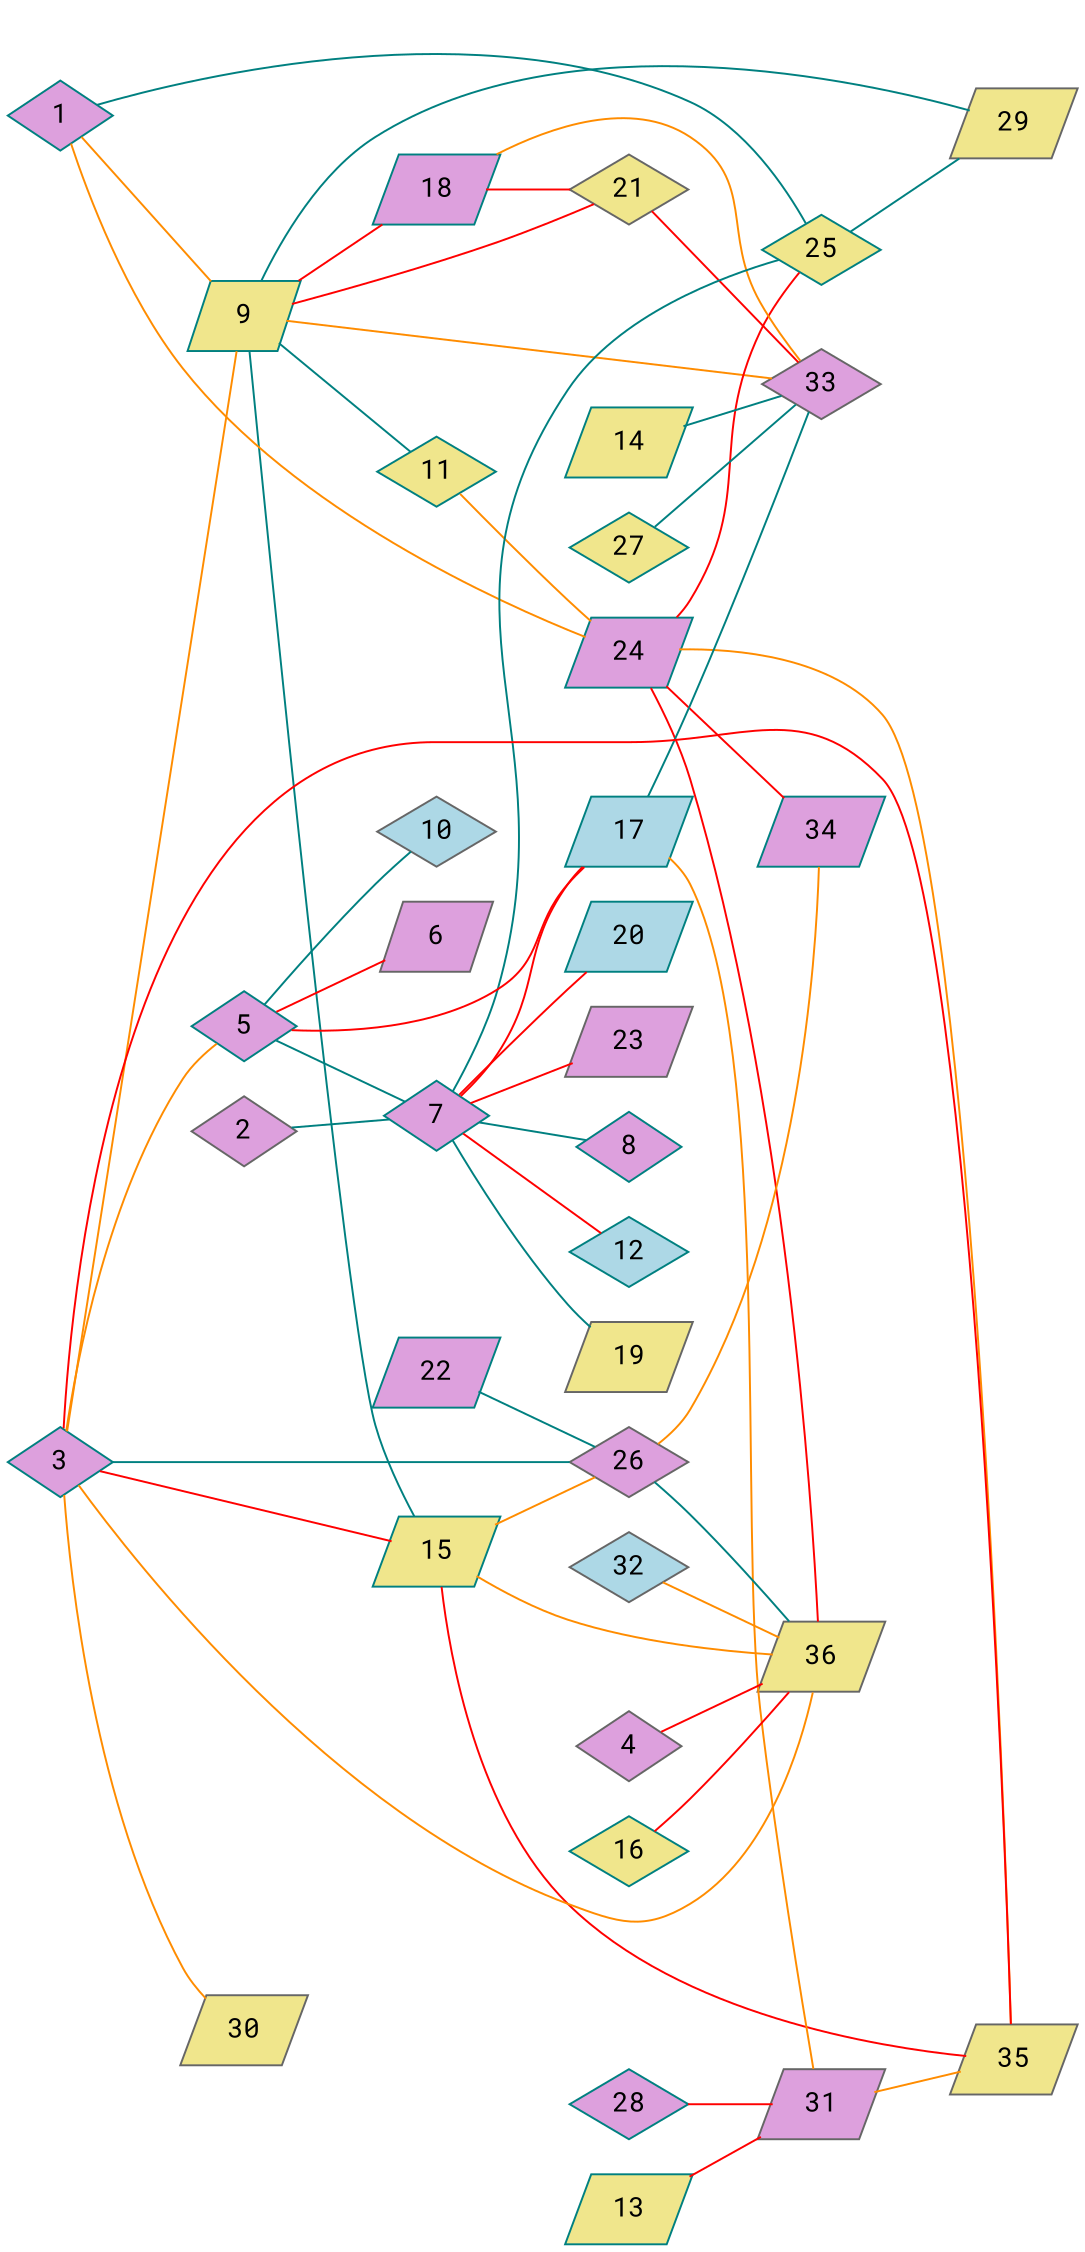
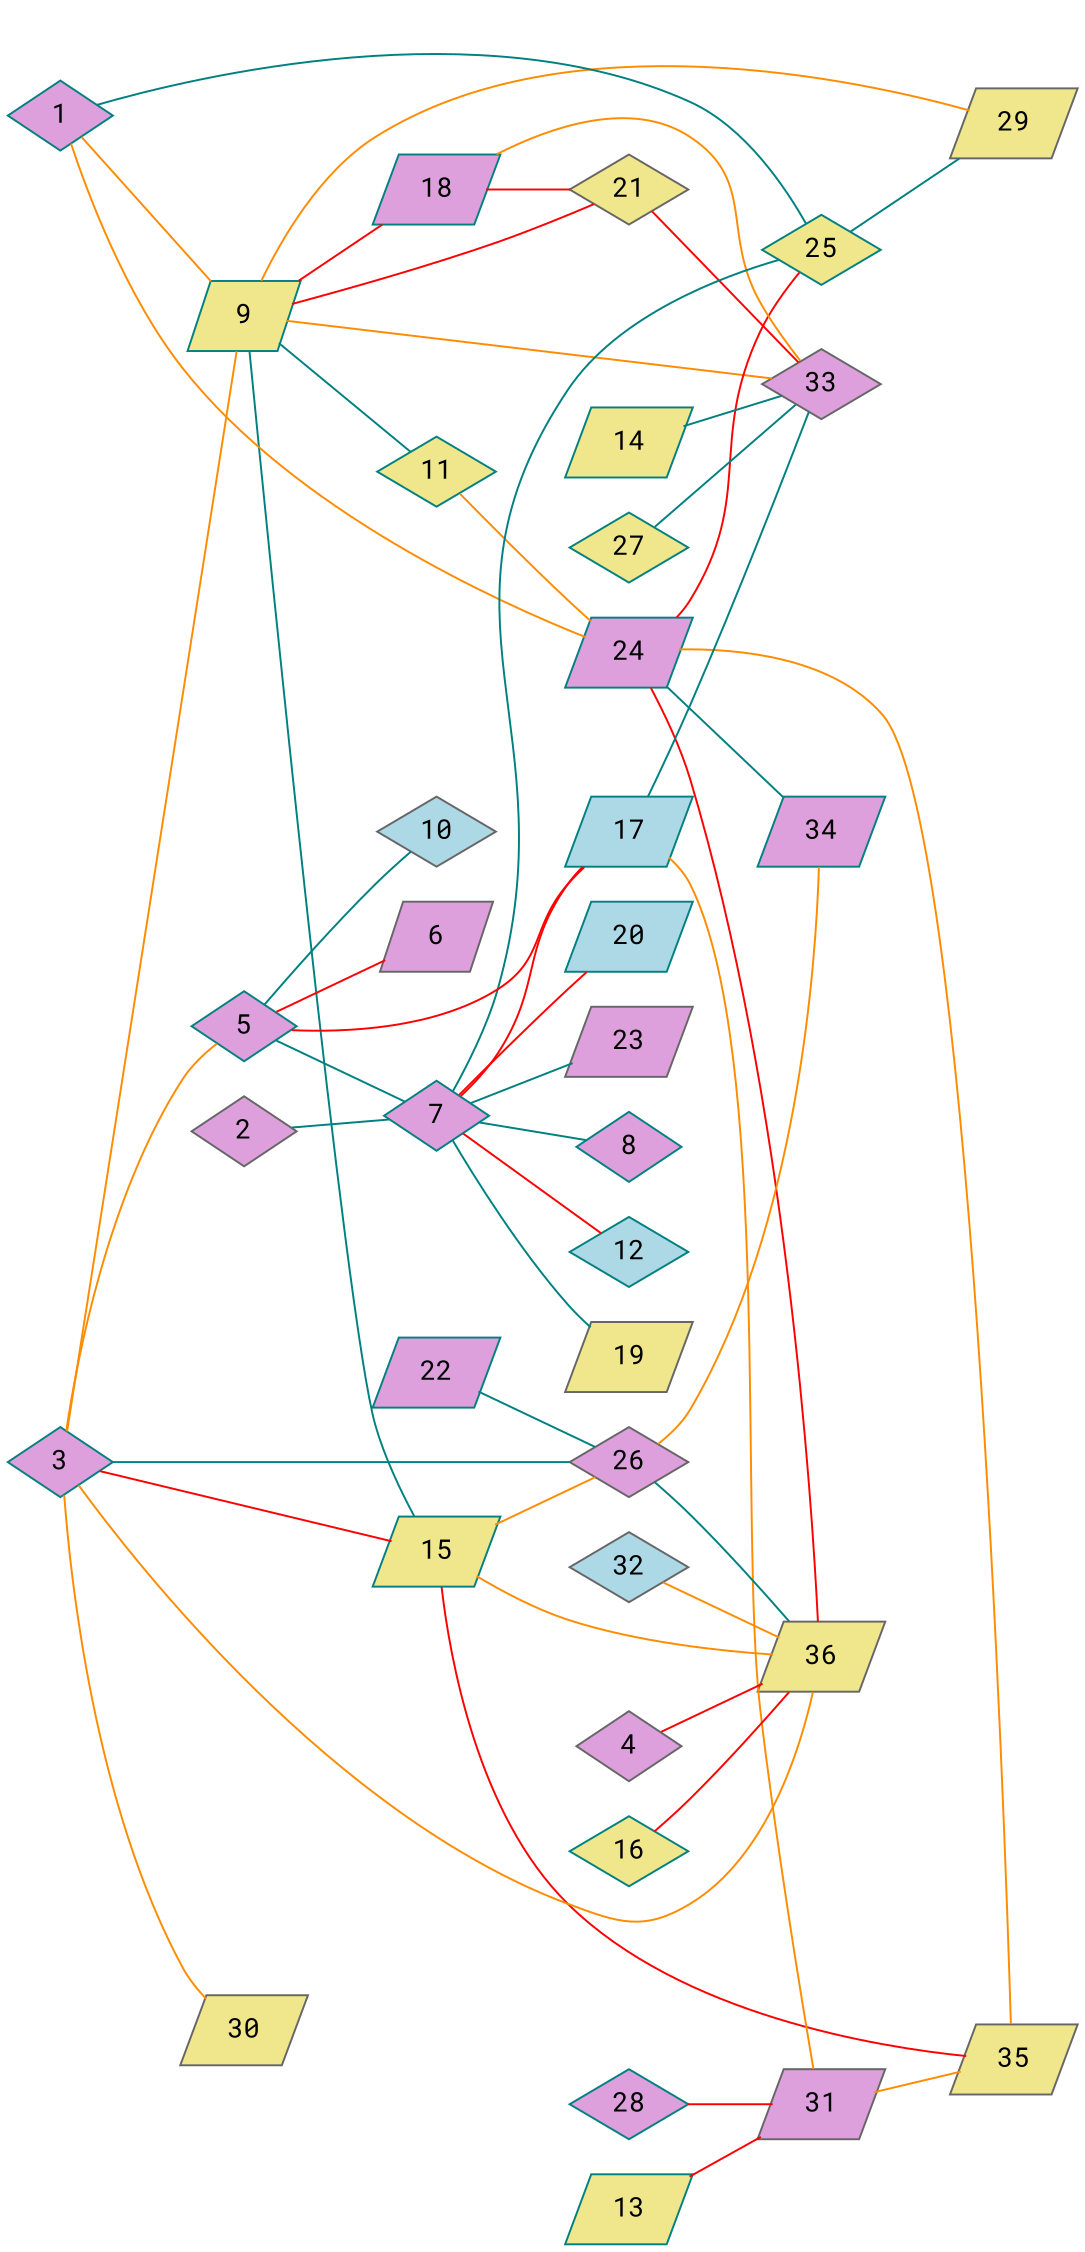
(536, 77) -> (536, 77)
(731, 748) -> (725, 742)
(862, 761) -> none
(522, 1083) -> (522, 1083)
